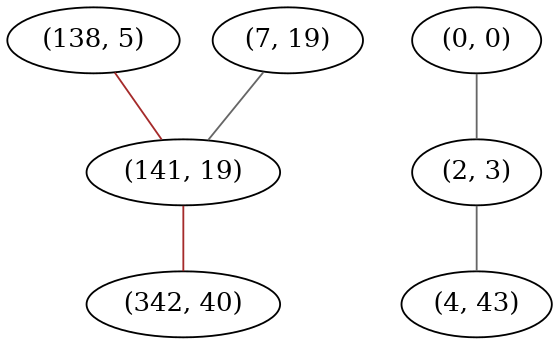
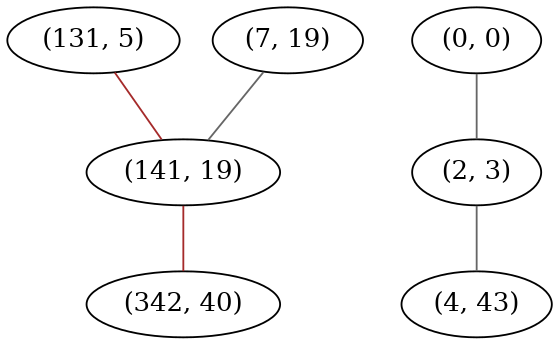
(94, 40) -> (94, 40)
